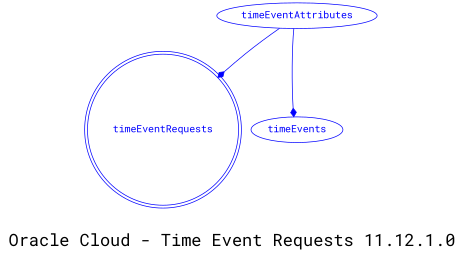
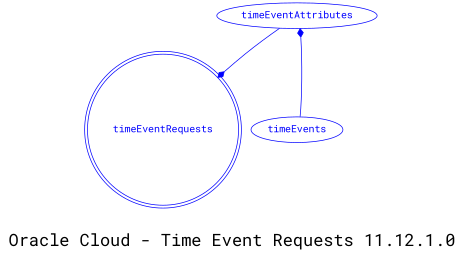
(292, 68) -> (302, 77)
